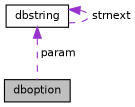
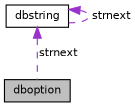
(57, 53) -> (57, 53)
